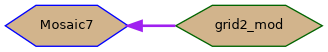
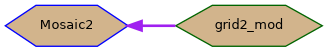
(67, 26) -> (67, 26)
